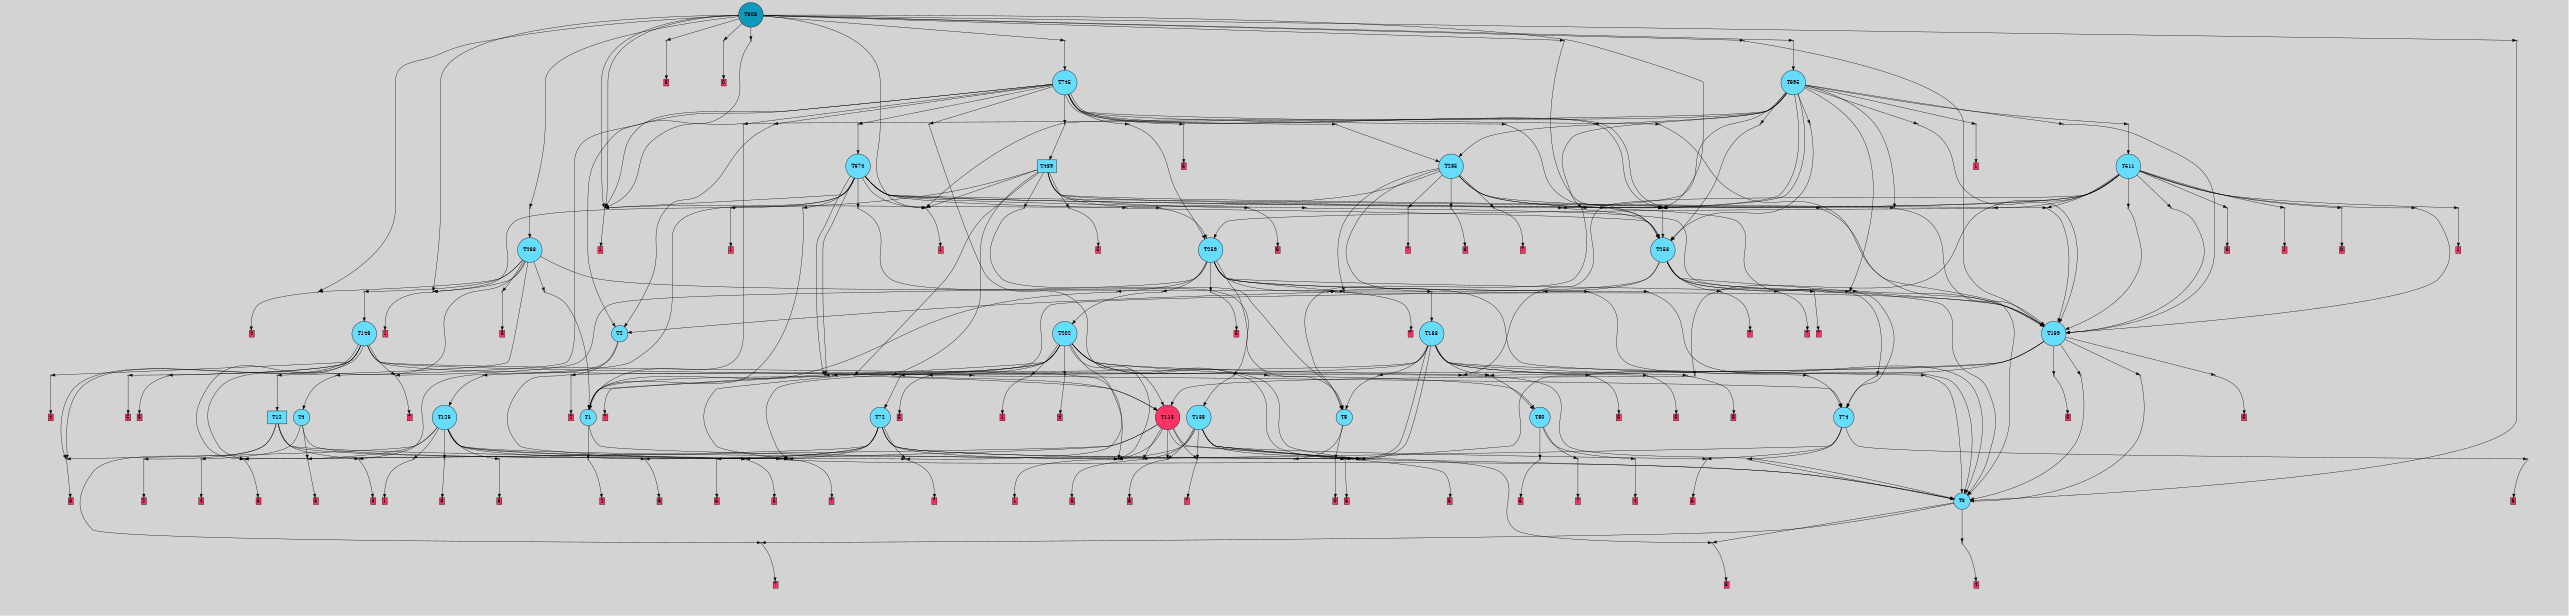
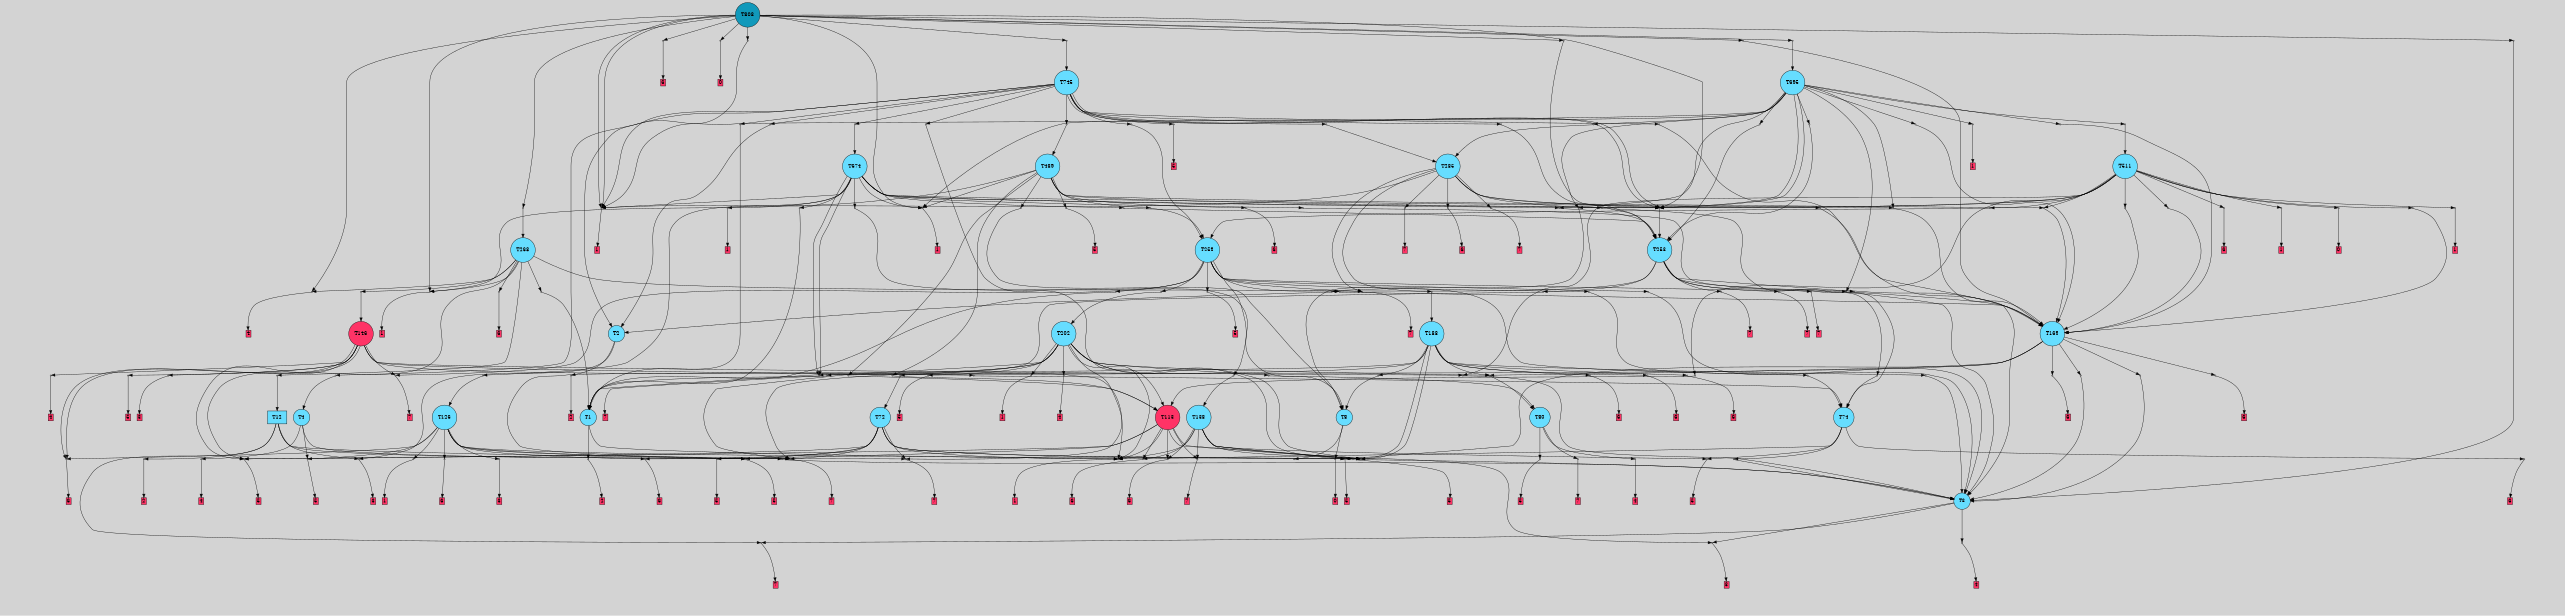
(1047, 166) -> (1048, 166)
(364, 334) -> (361, 334)
